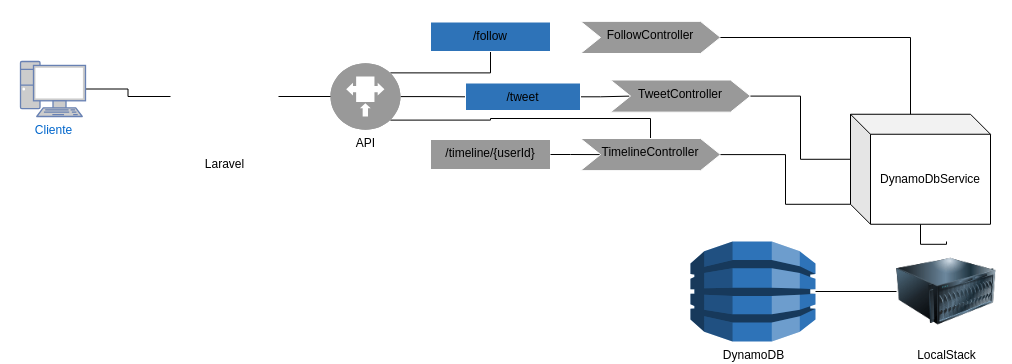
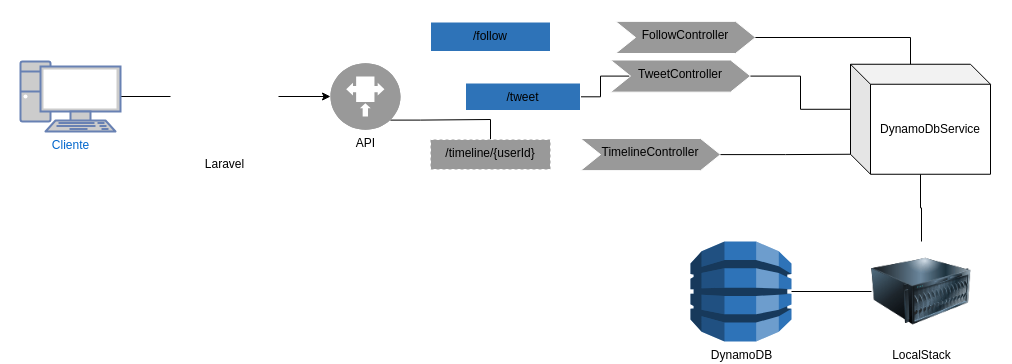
(651, 37) -> (686, 37)
(450, 73) -> none
(53, 89) -> (71, 97)
(681, 96) -> (681, 76)
(325, 97) -> (322, 97)
(433, 97) -> none
(574, 119) -> (491, 123)
(491, 155) -> (491, 155)
(575, 155) -> none
(921, 169) -> (921, 119)
(753, 292) -> (741, 292)
(947, 292) -> (922, 292)
